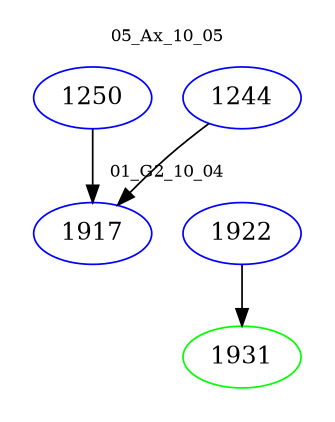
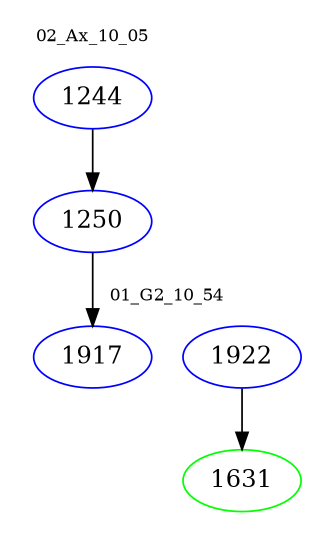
(167, 37) -> (93, 37)
(156, 167) -> (93, 151)
(167, 173) -> (167, 296)
(242, 357) -> (242, 481)
